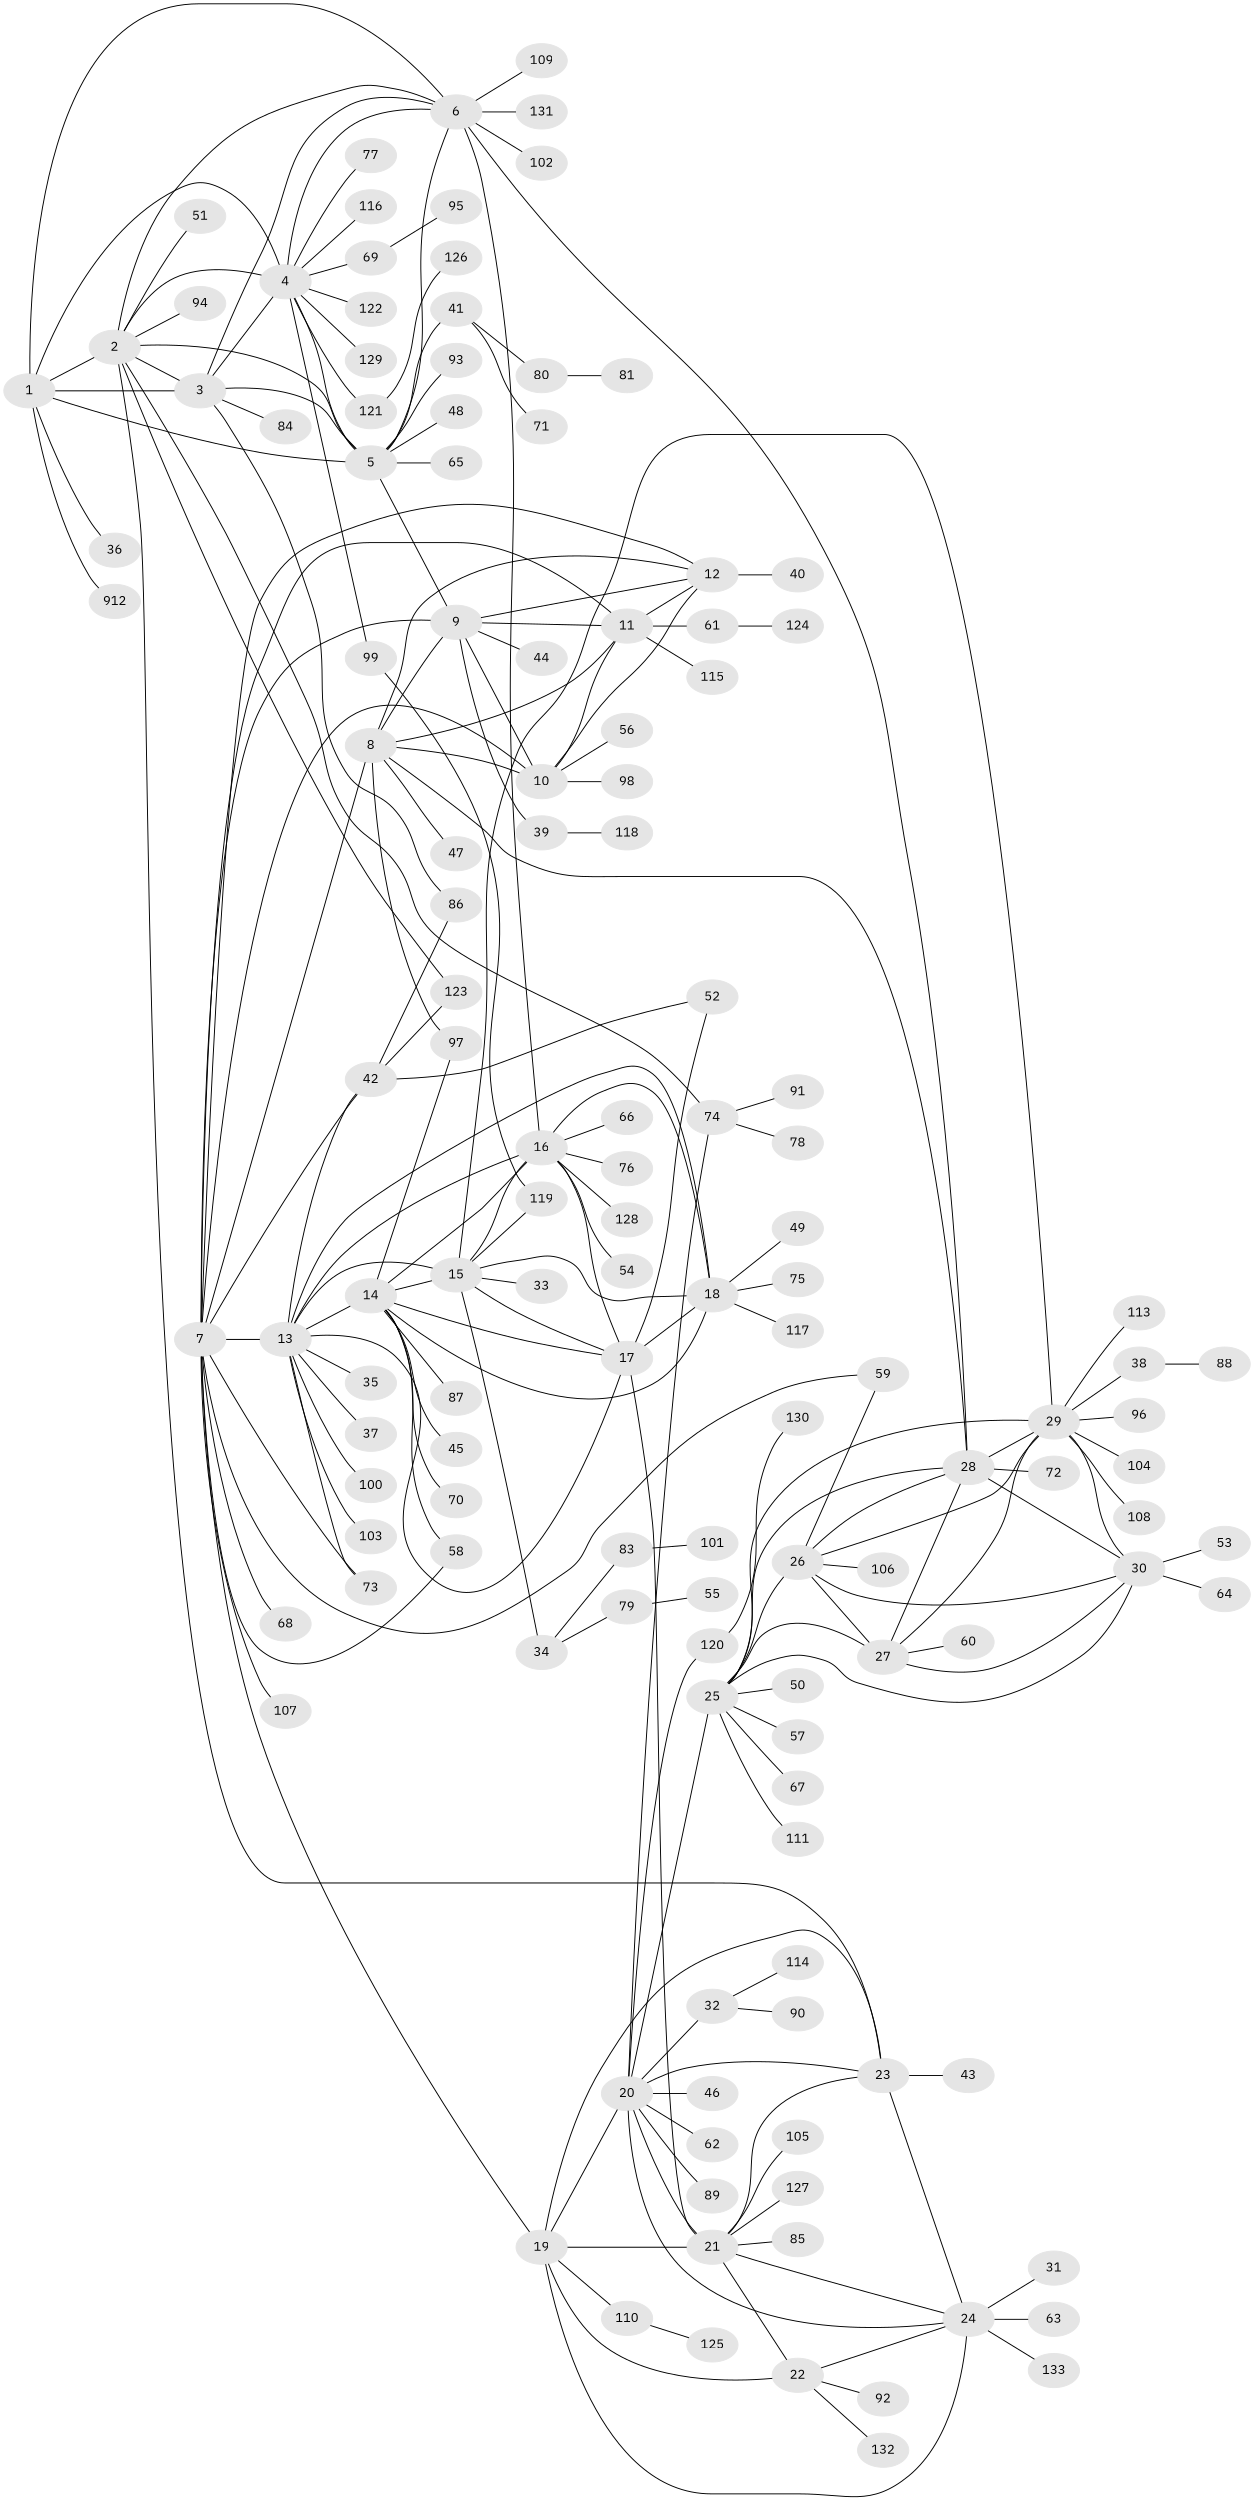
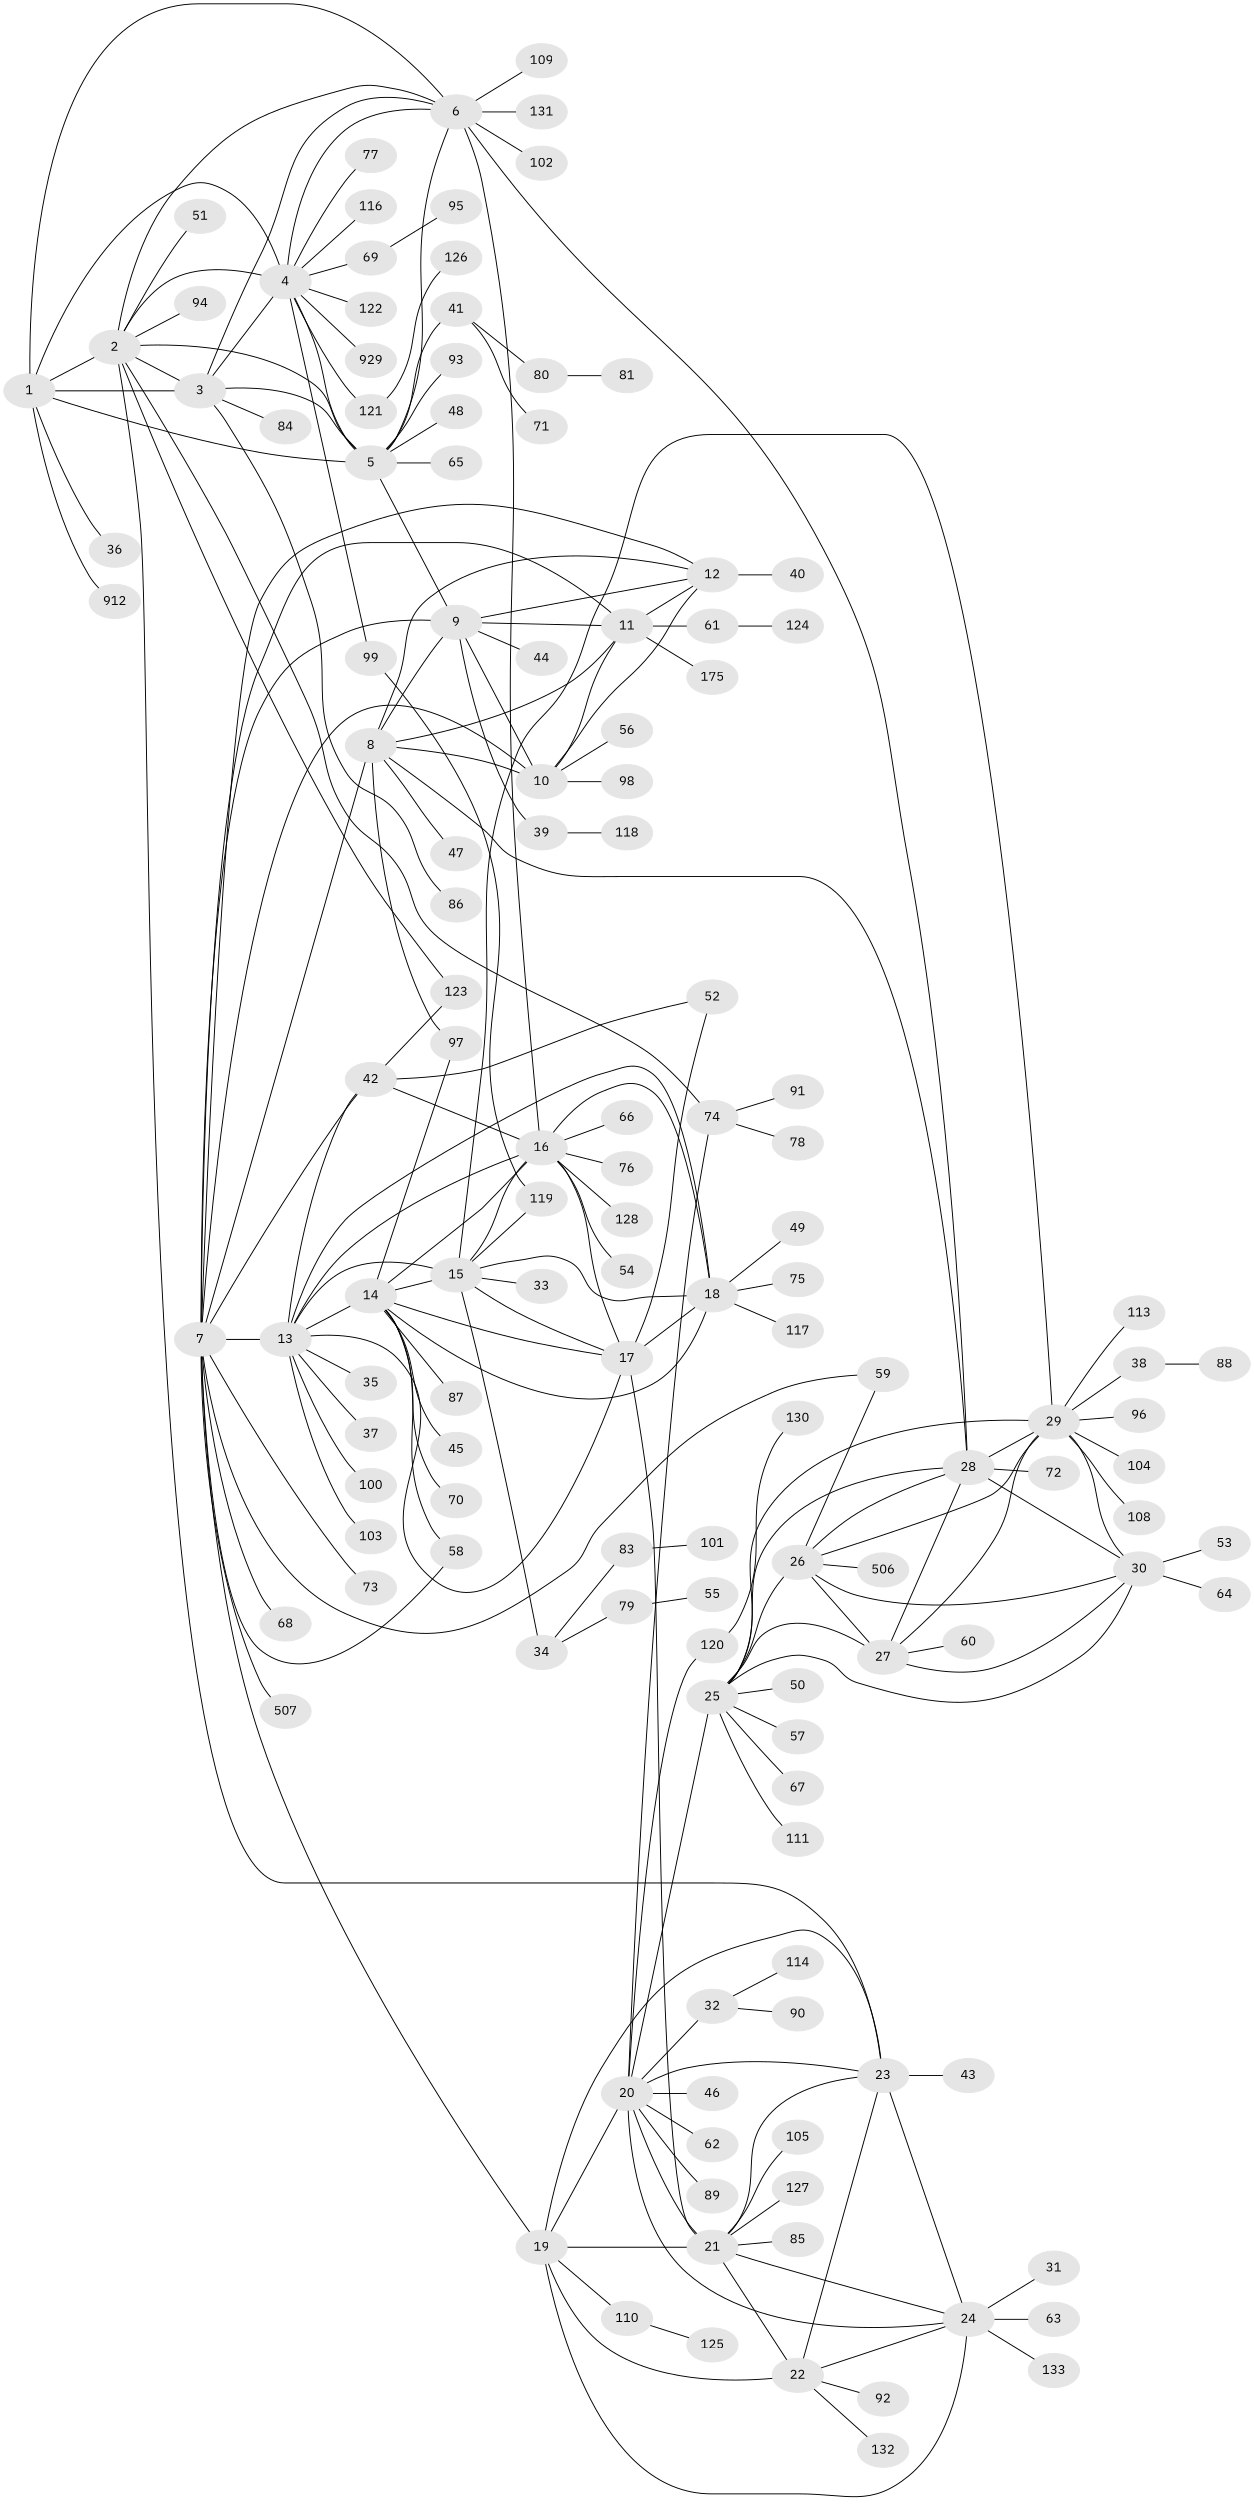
(371, 360) -> (371, 360)
(712, 677) -> (712, 677)
(412, 996) -> (456, 1114)
(319, 1473) -> none
(883, 1570) -> (883, 1570)
(286, 1711) -> (286, 1711)
none -> (840, 2225)
